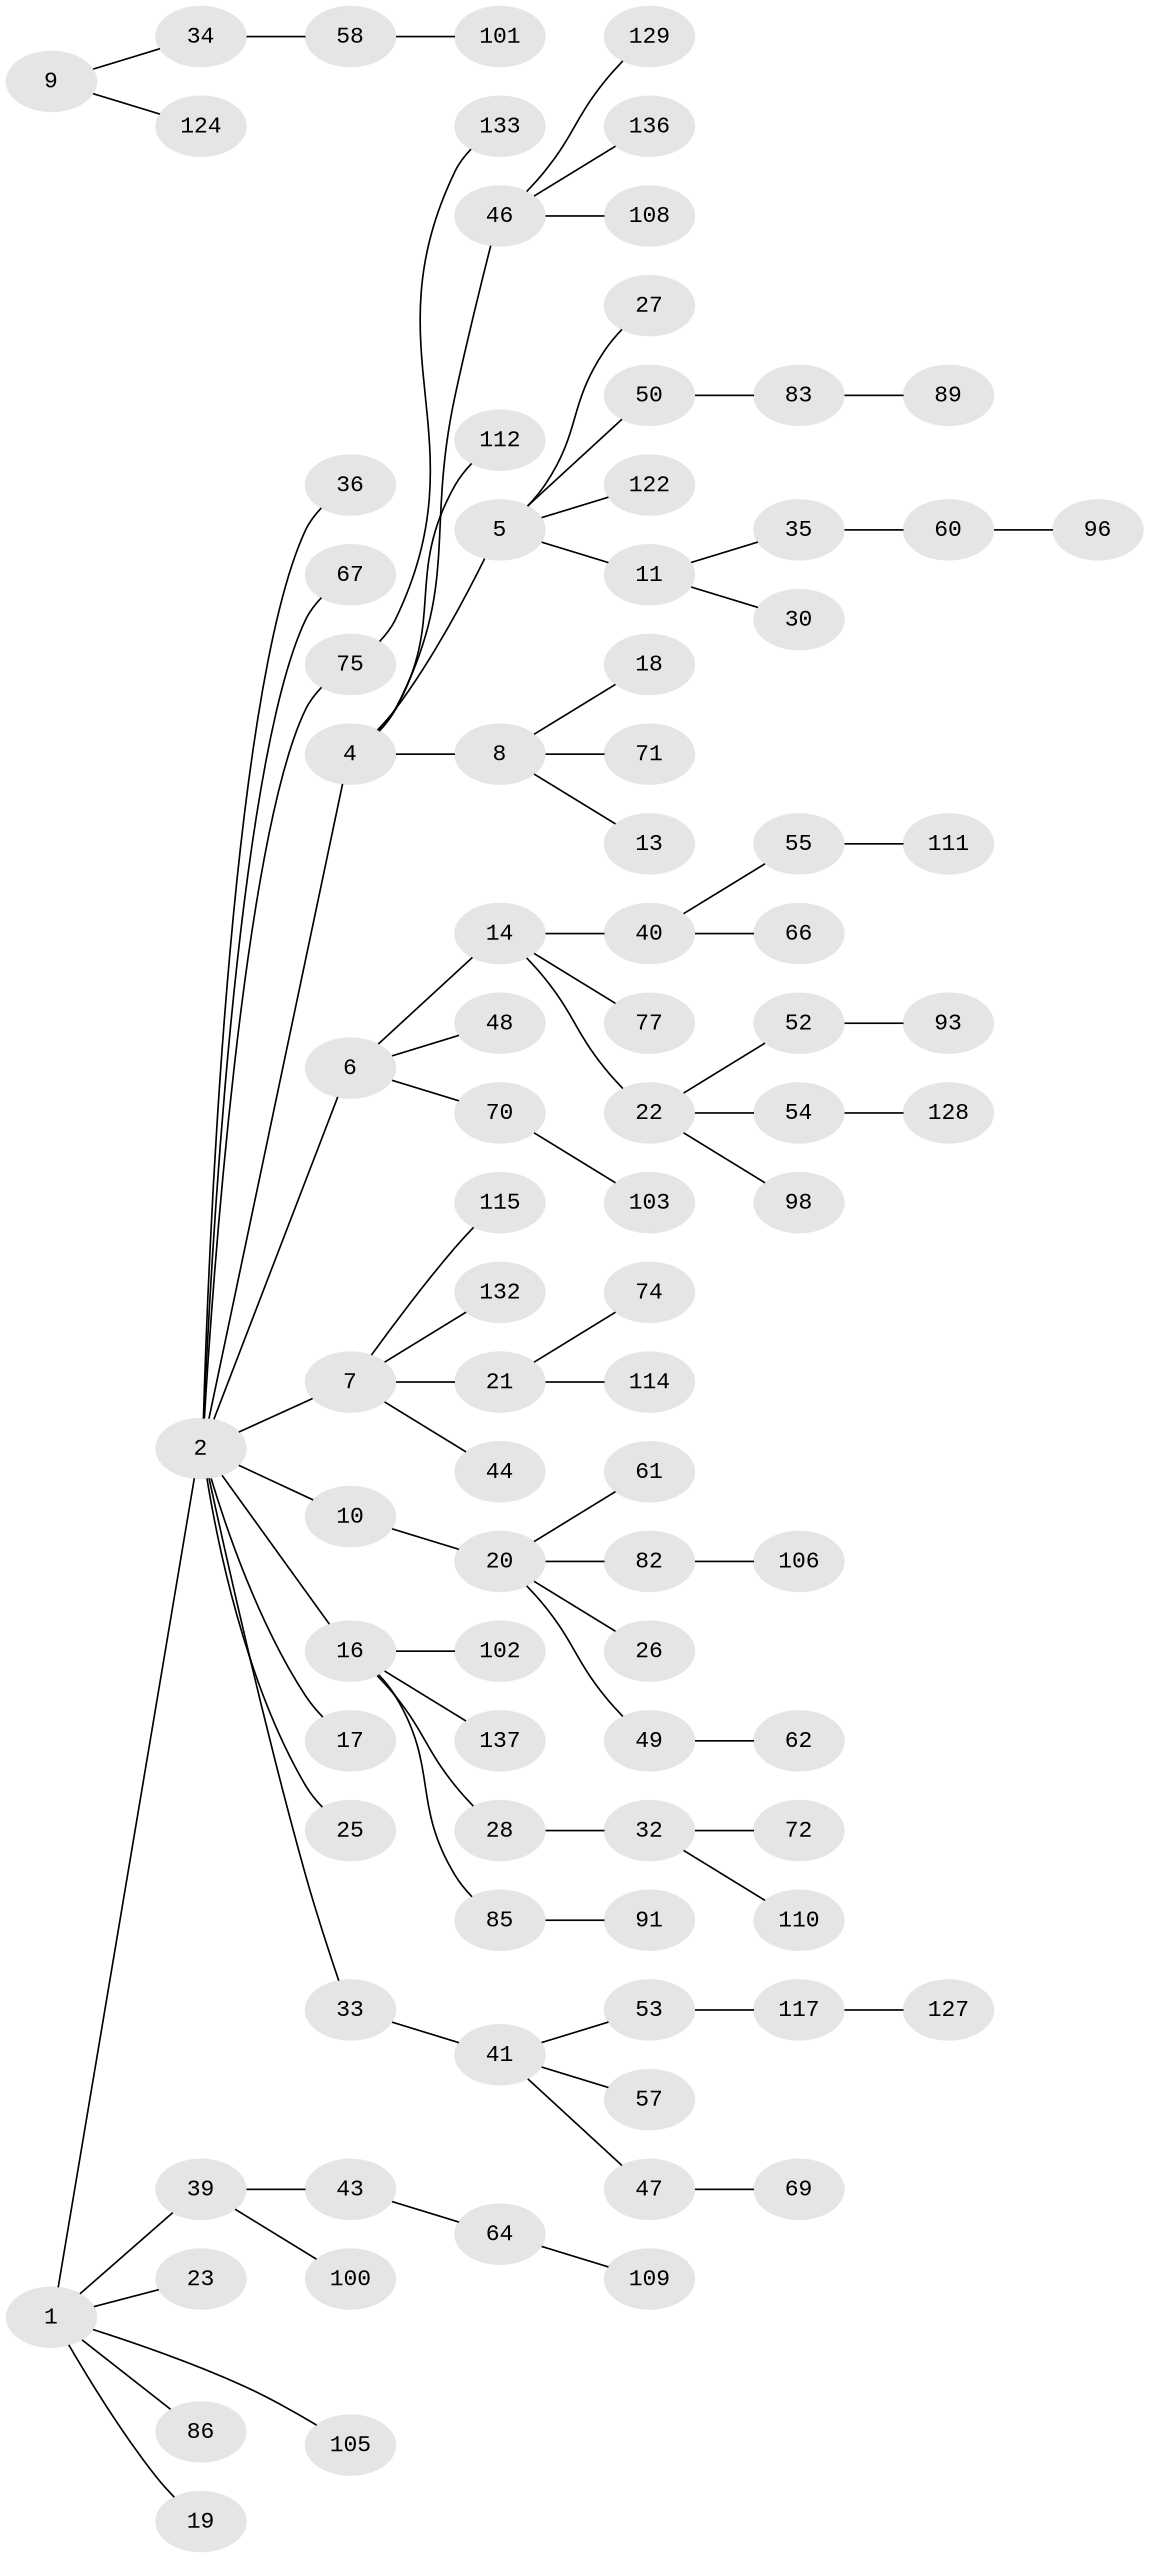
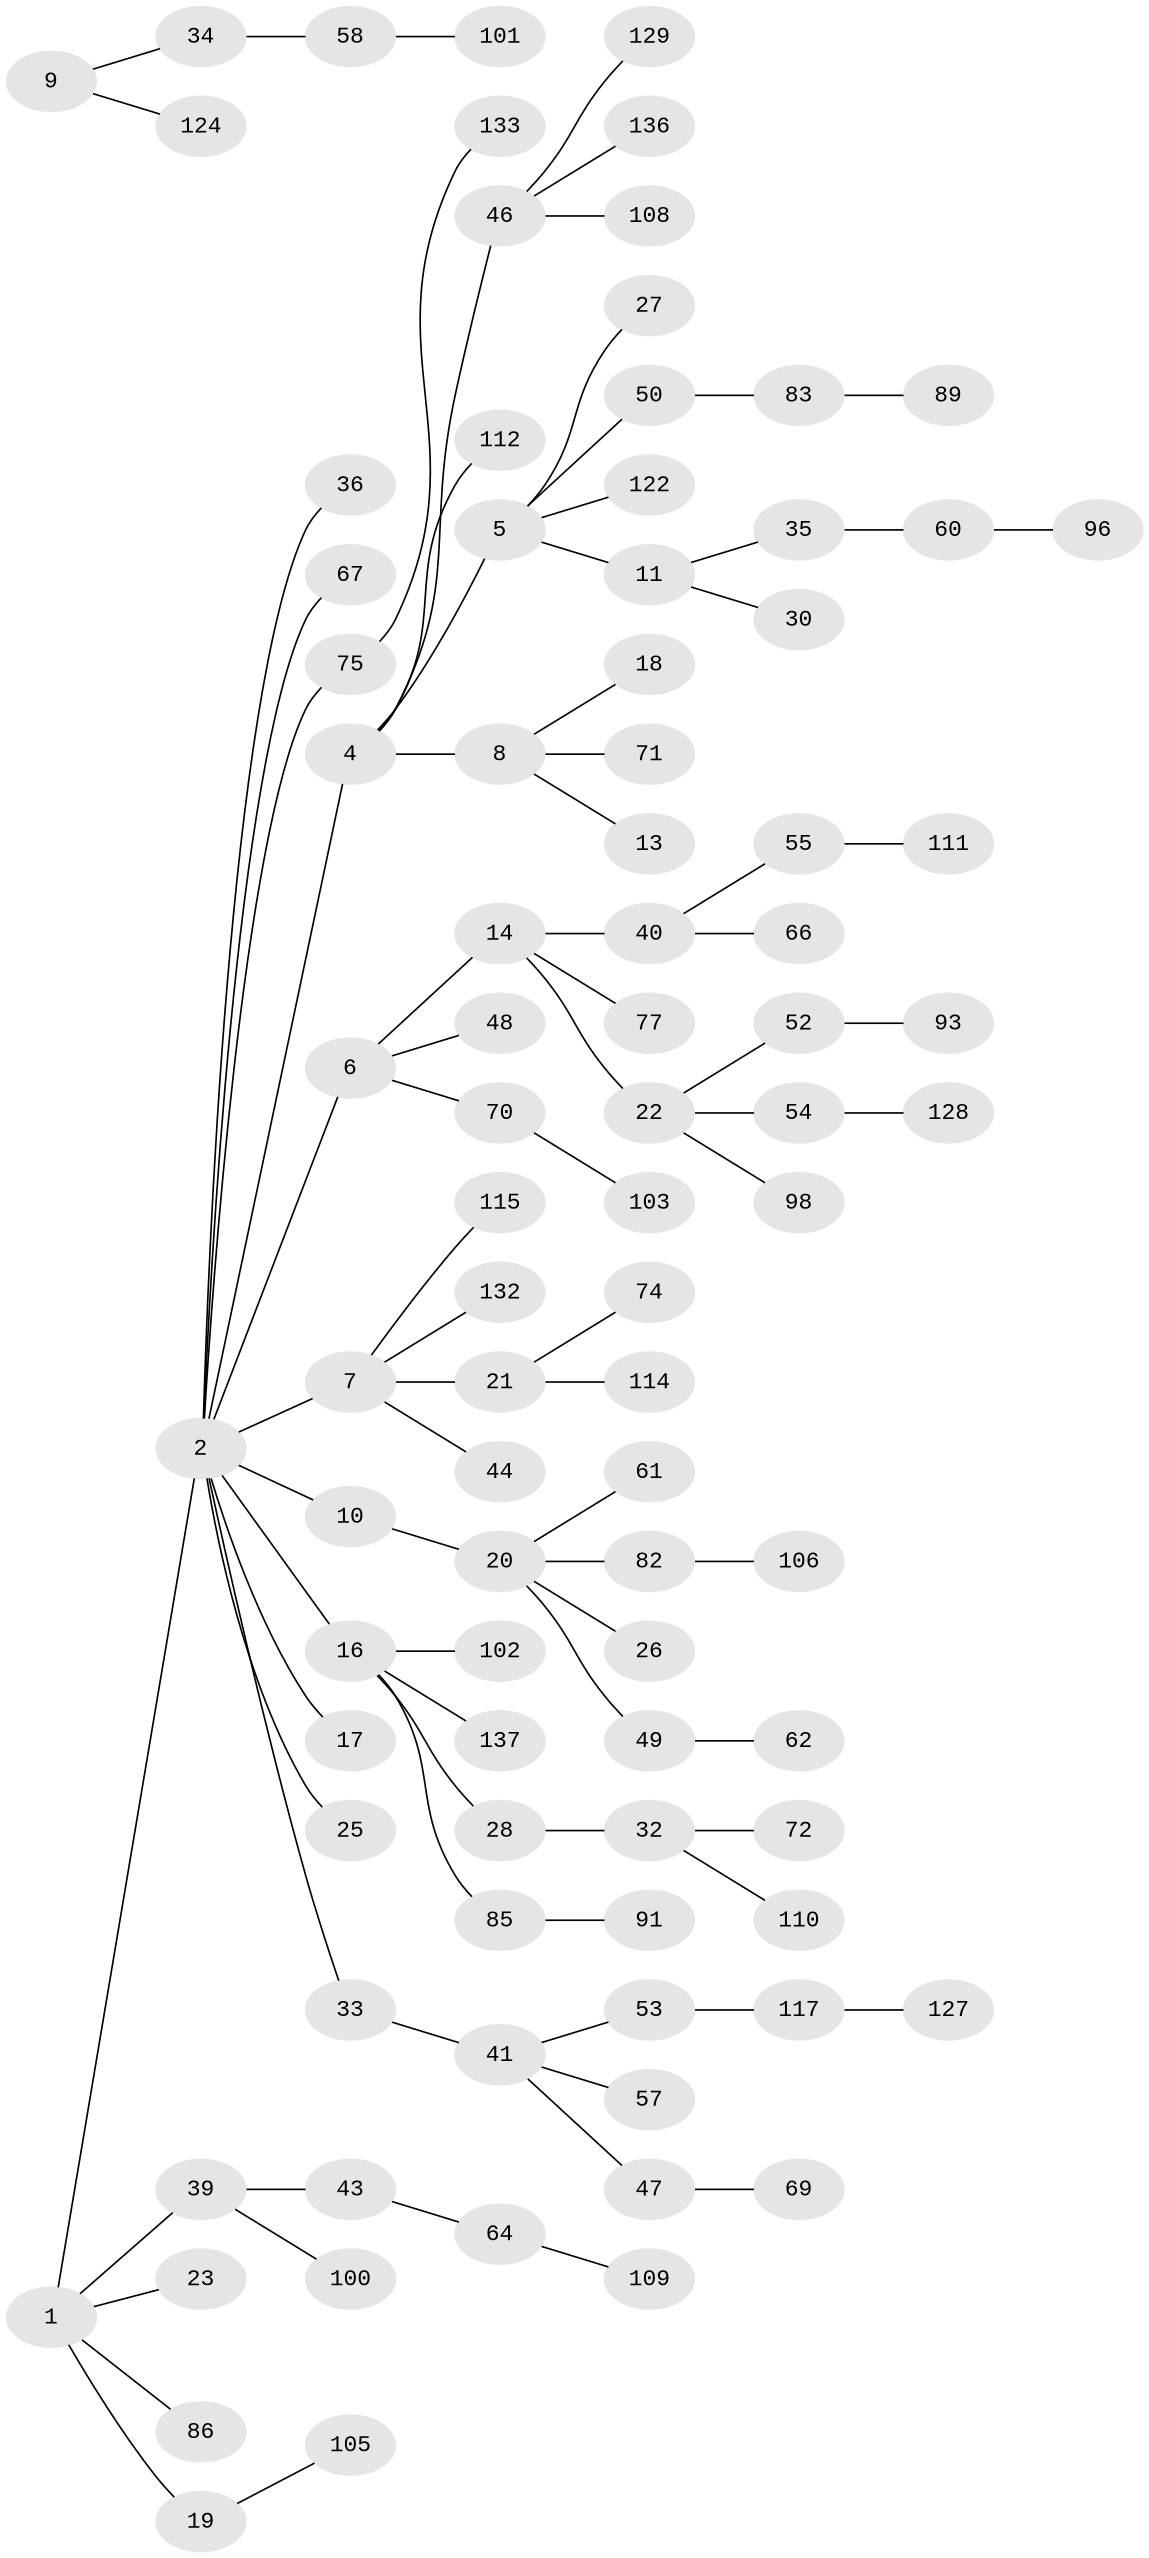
(208, 2371) -> (276, 2483)
